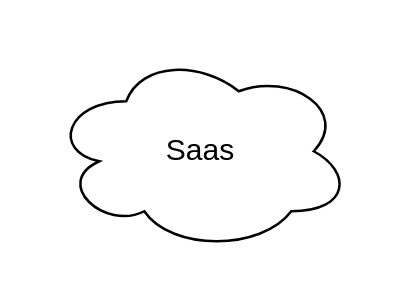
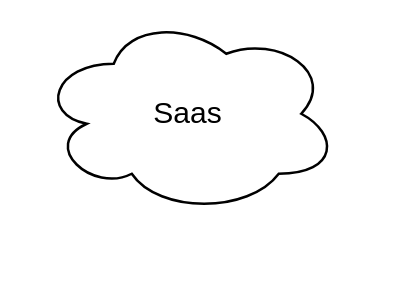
(201, 151) -> (189, 114)
